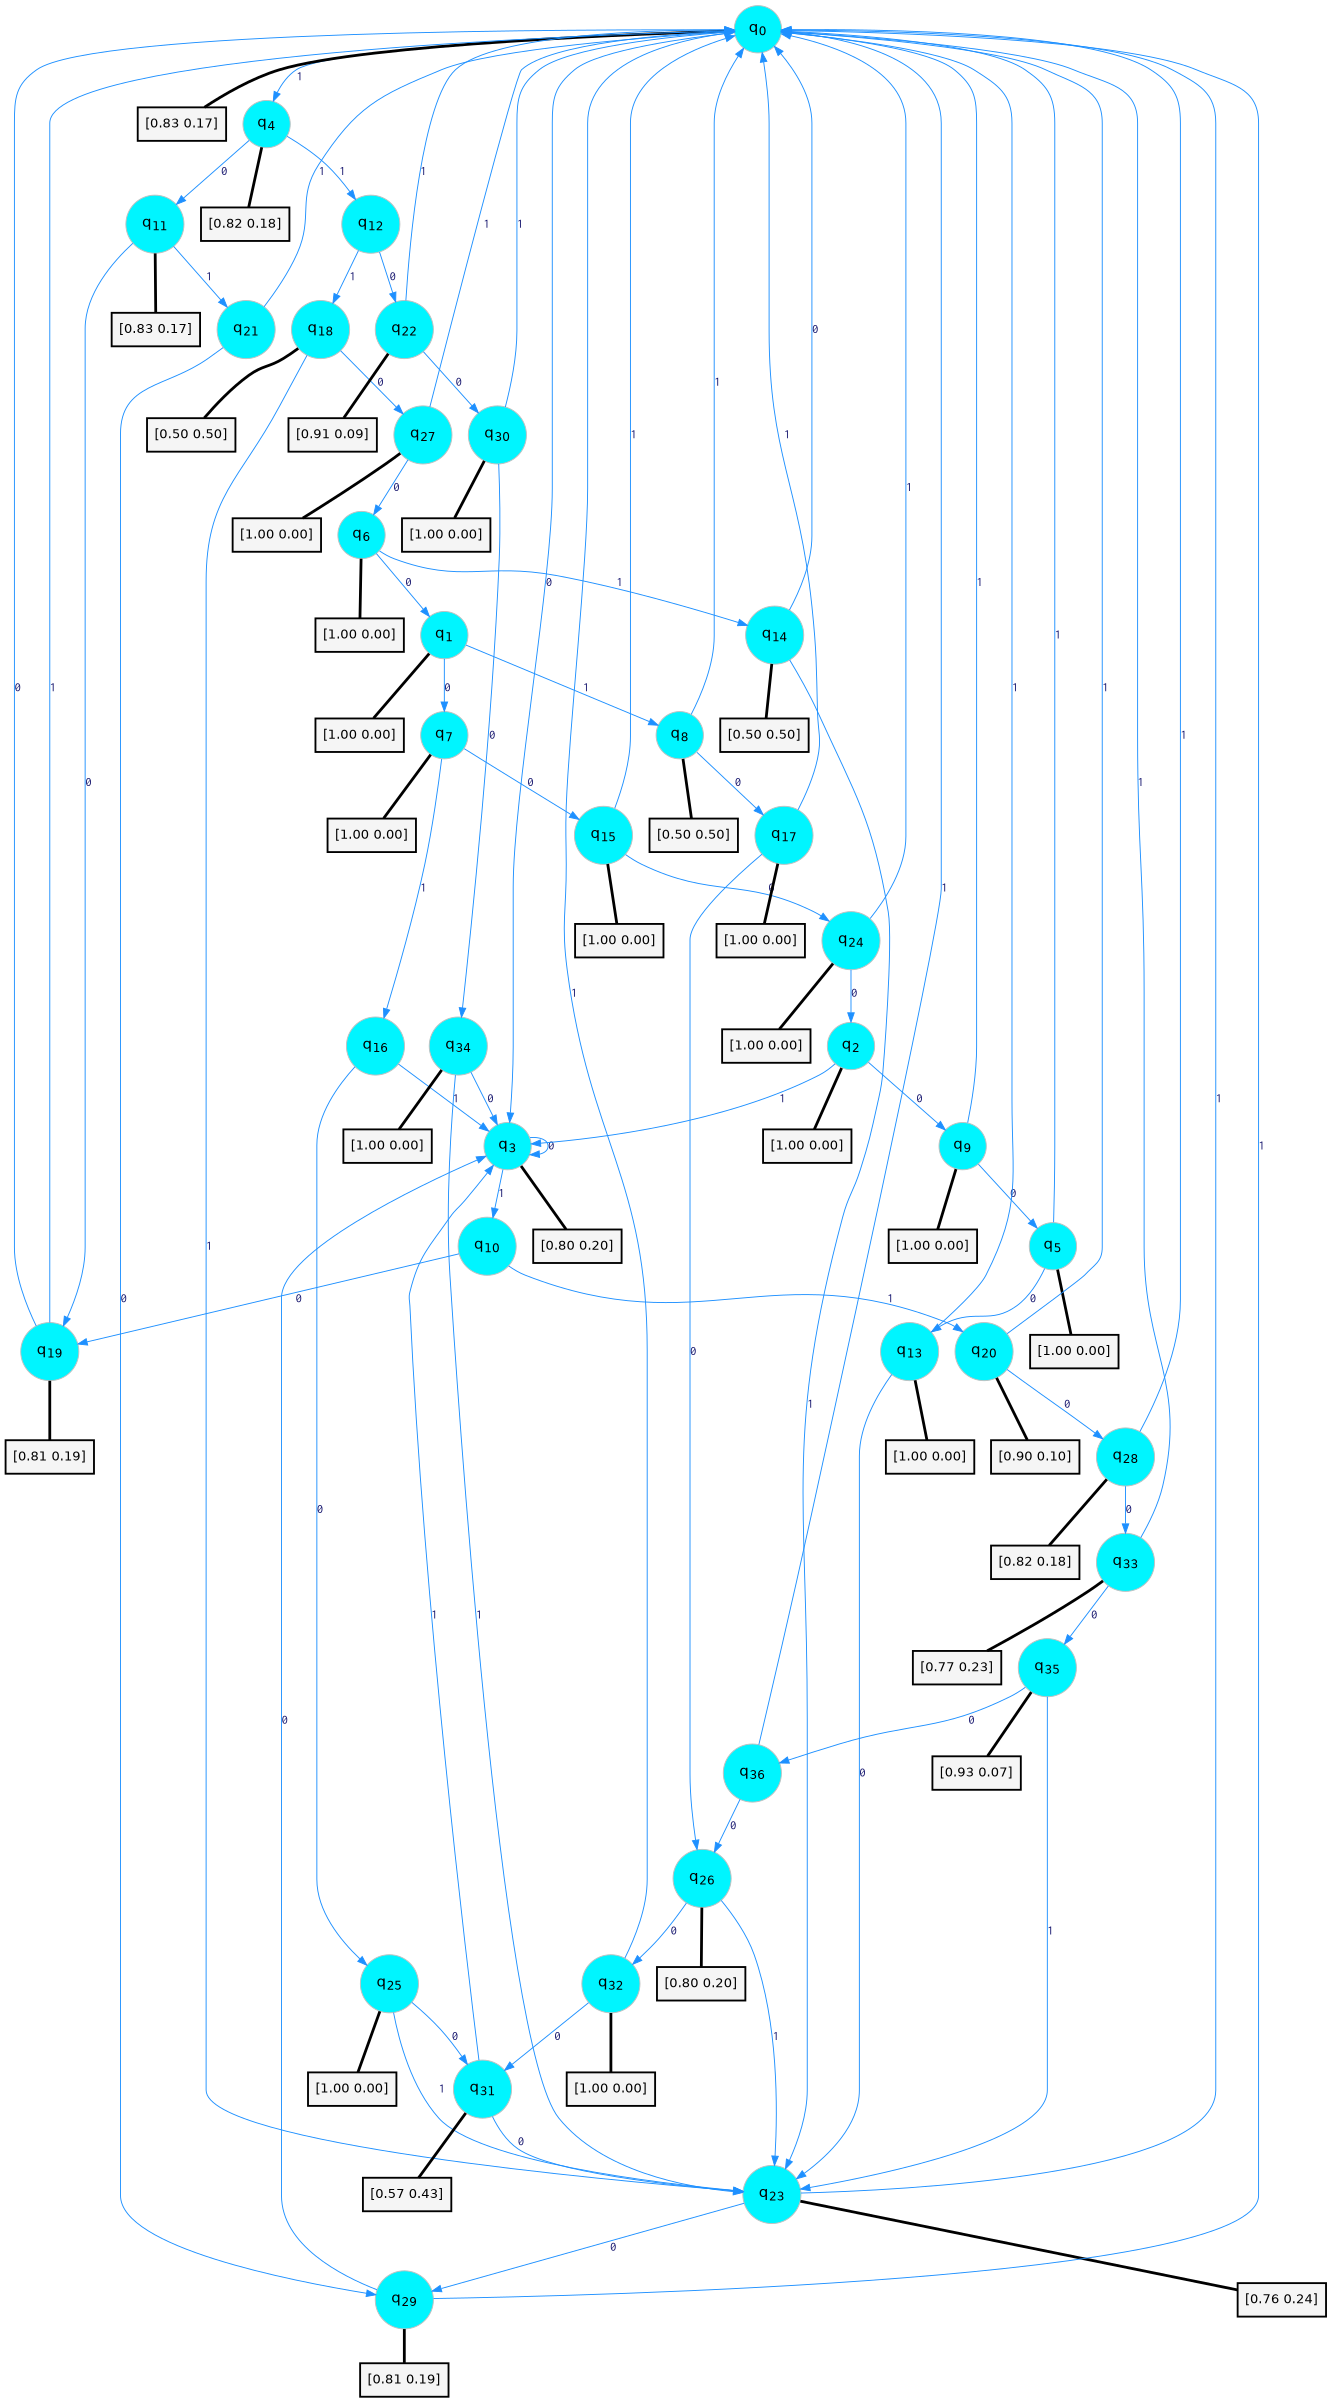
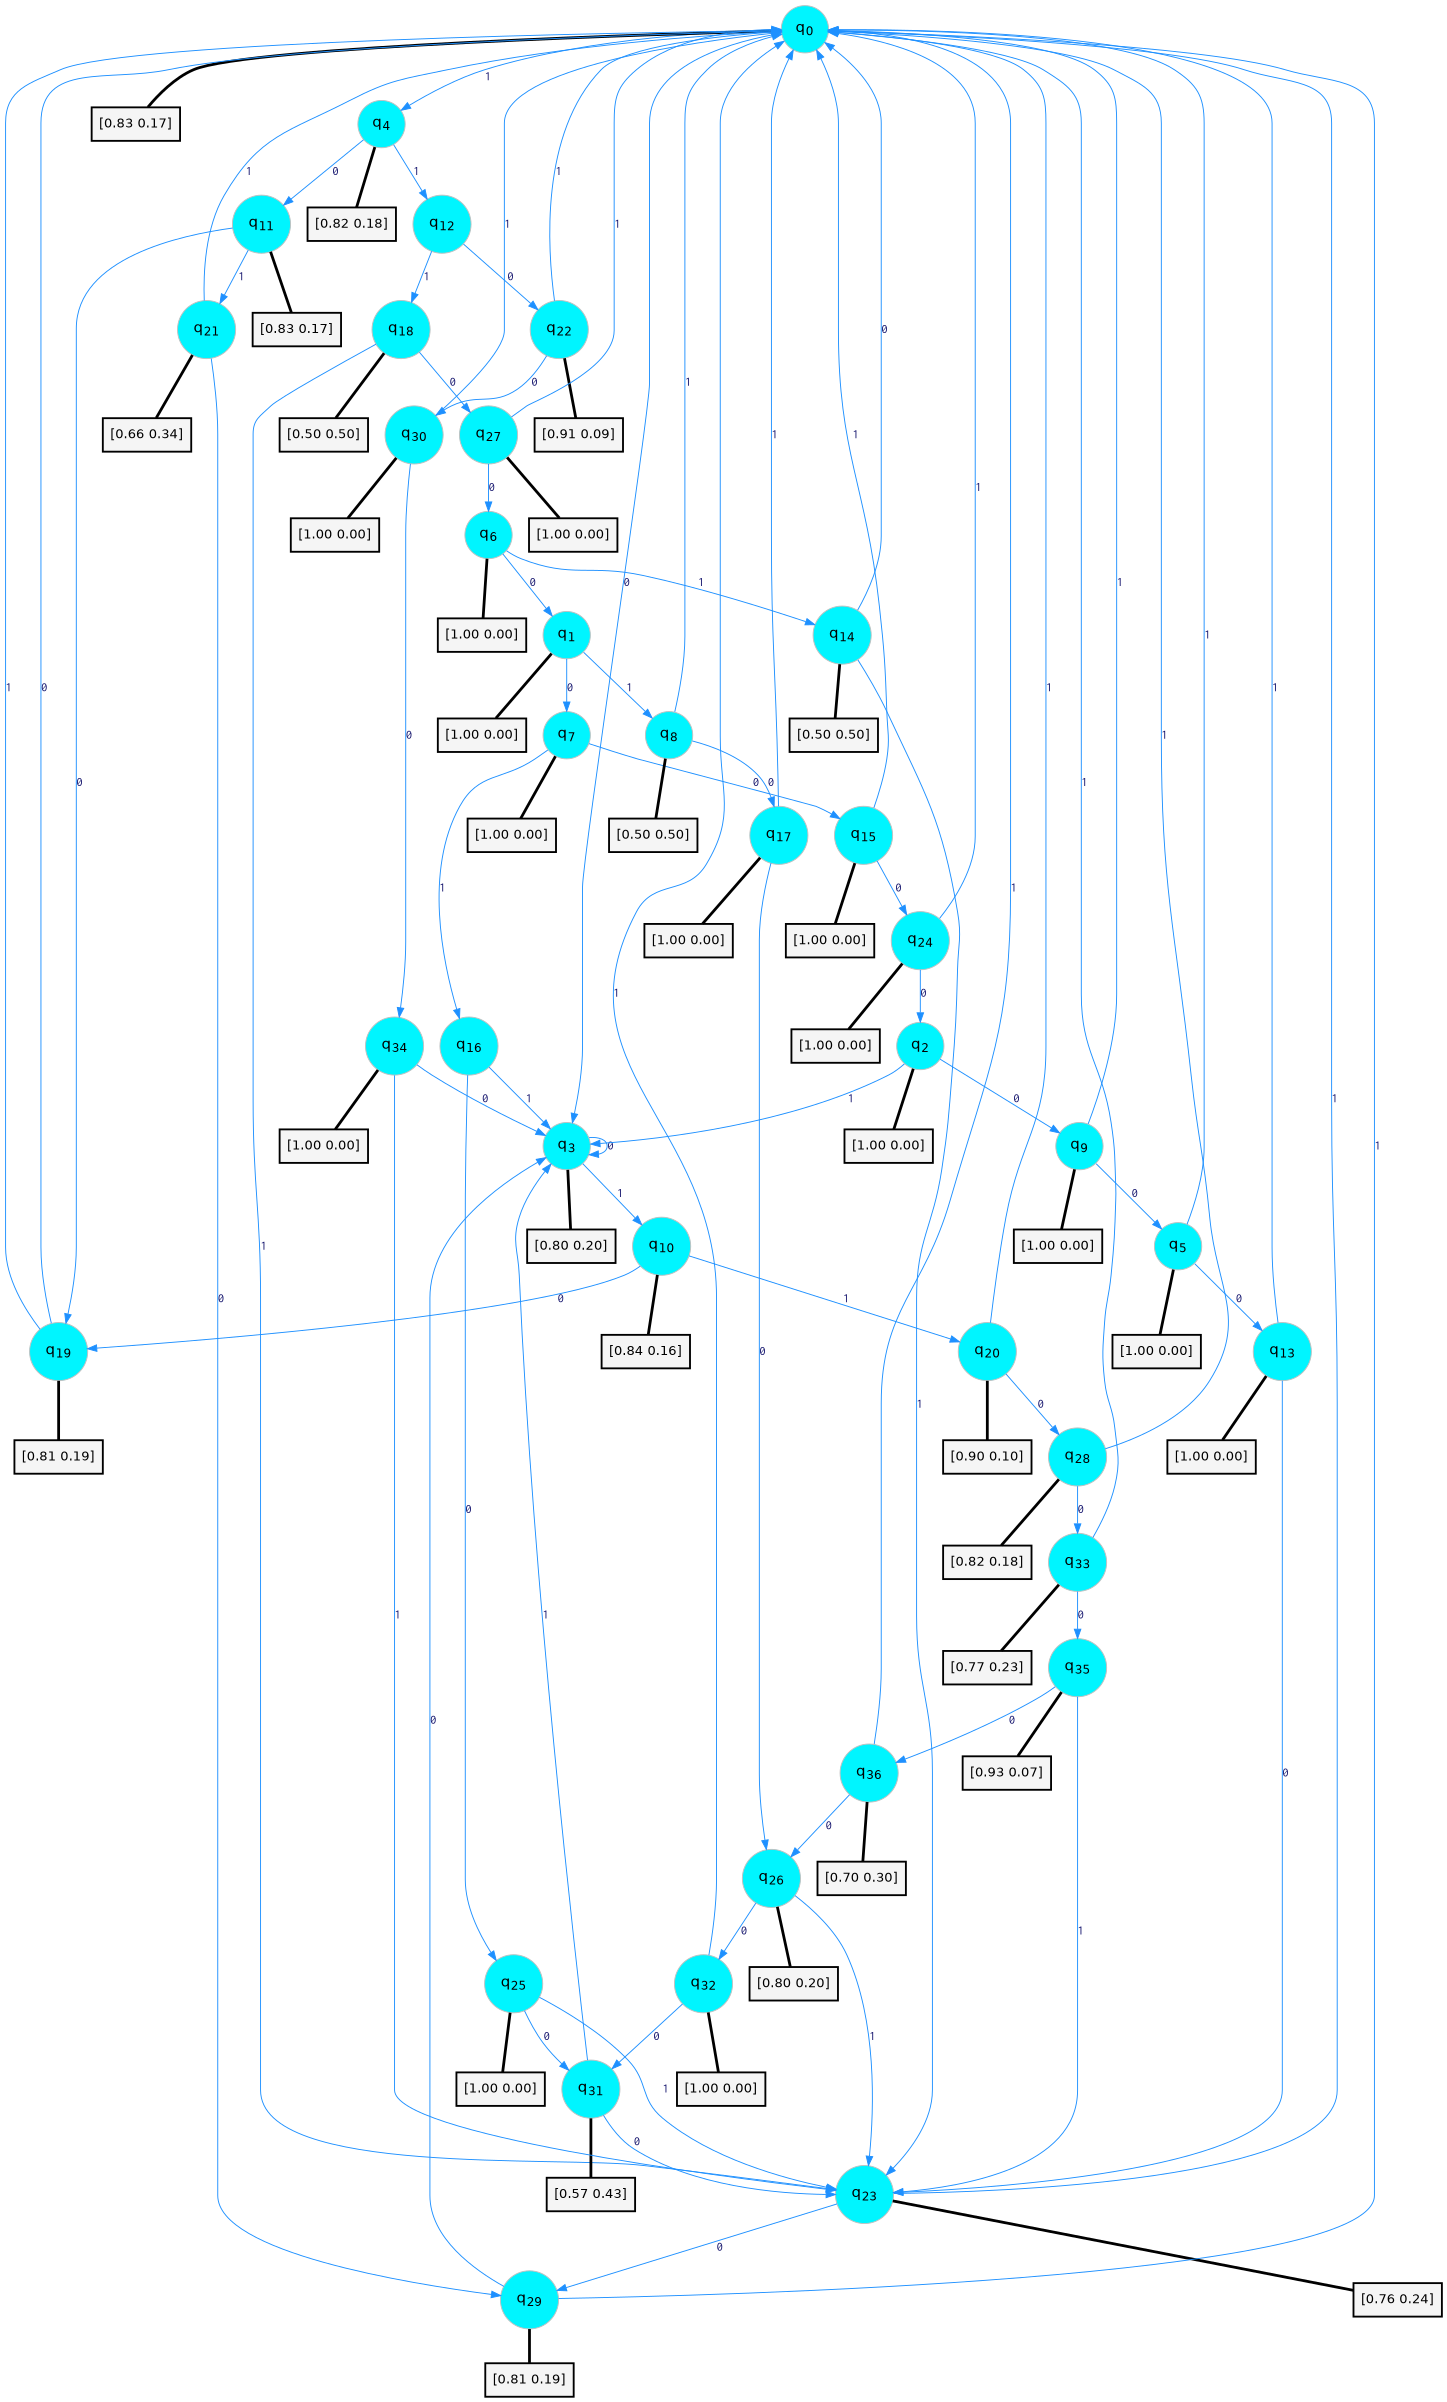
none -> (147, 435)
none -> (646, 1352)
none -> (862, 1878)
